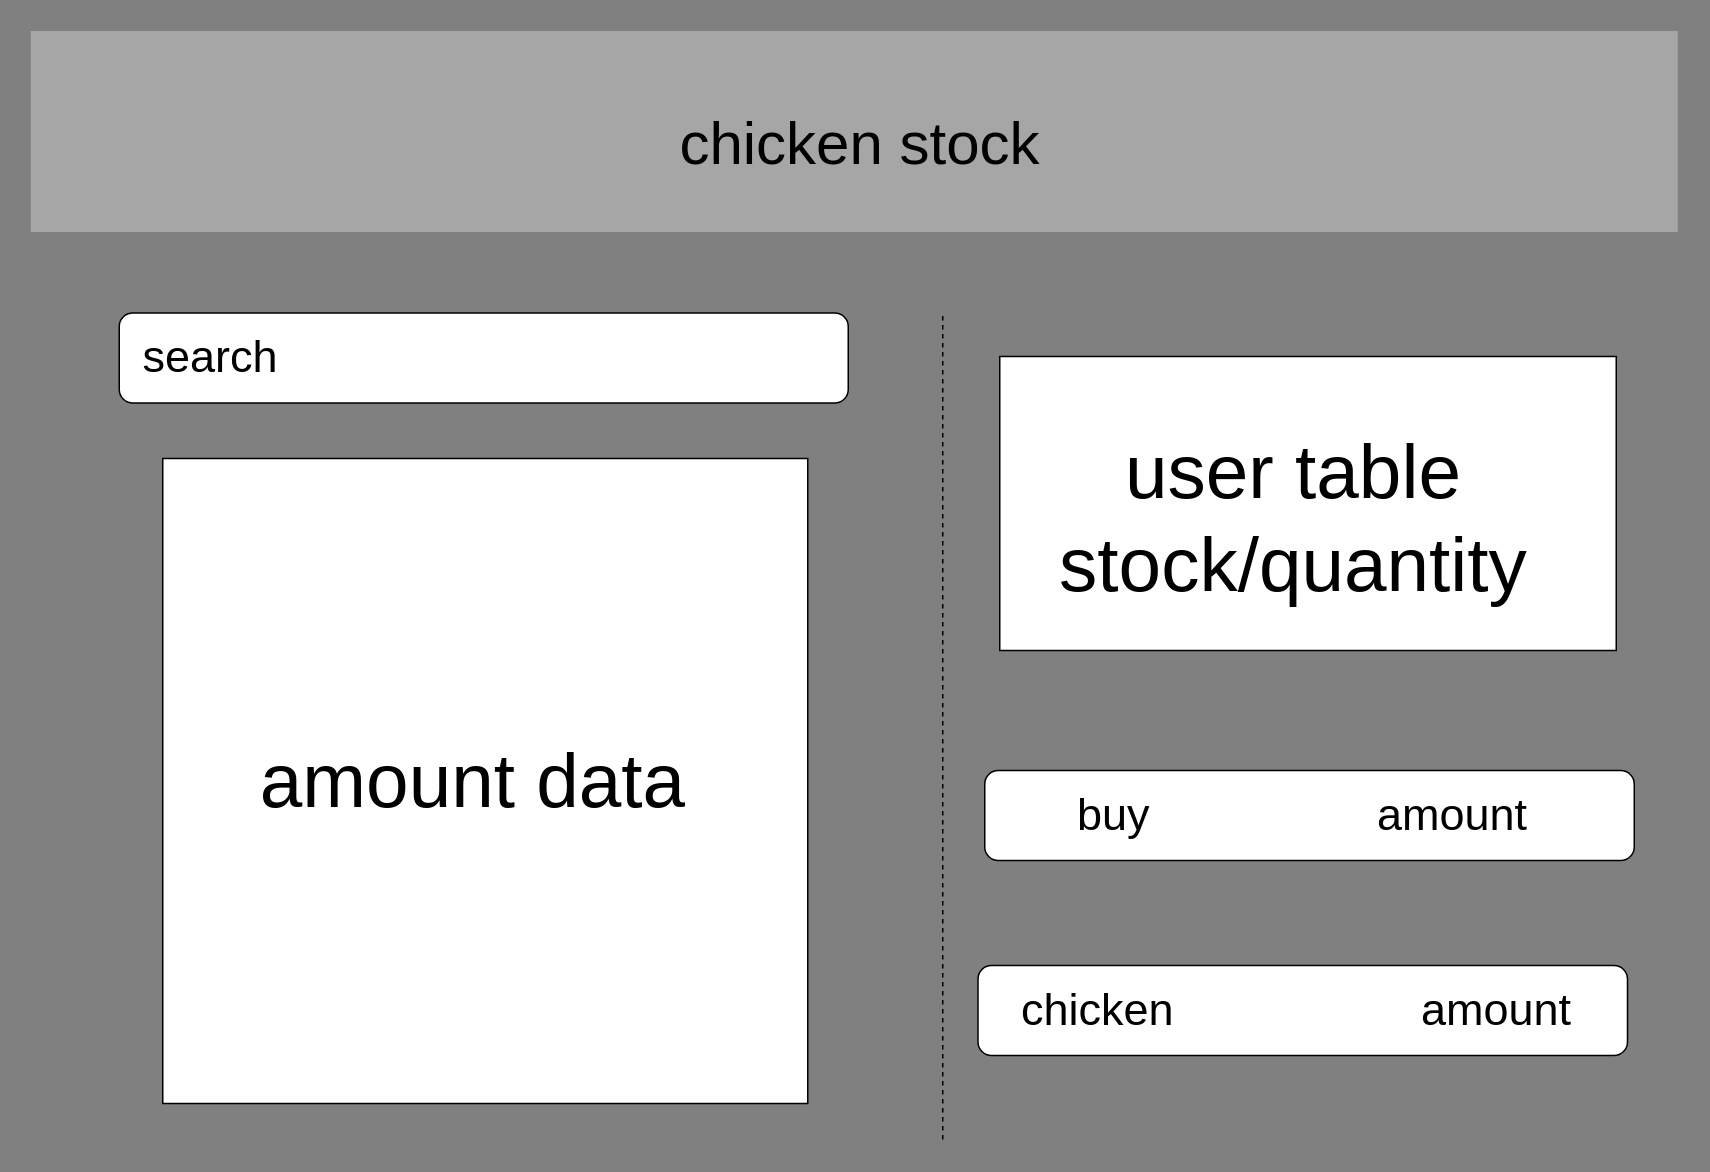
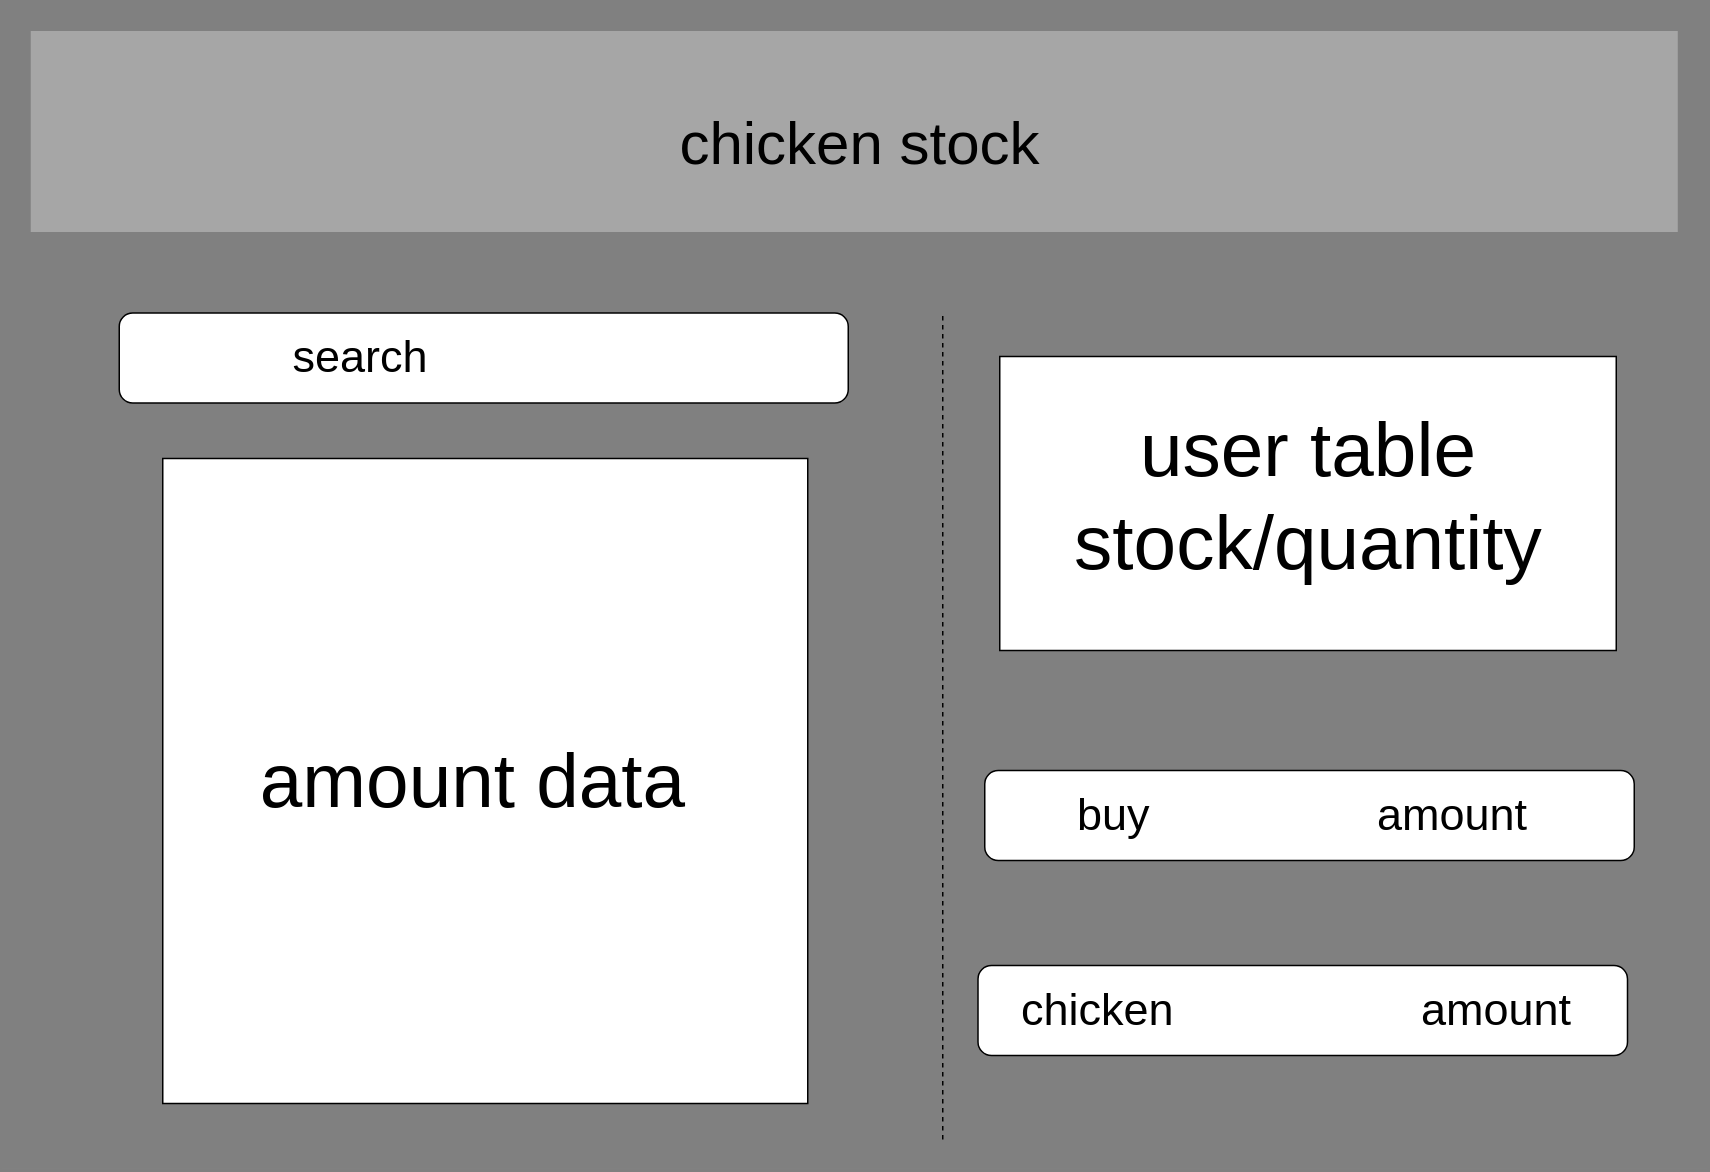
(211, 356) -> (361, 356)
(1293, 518) -> (1308, 495)
